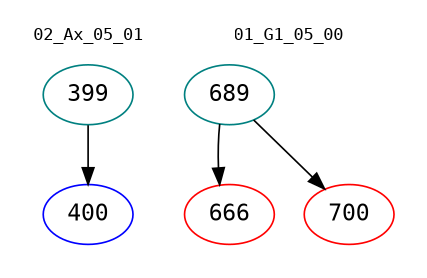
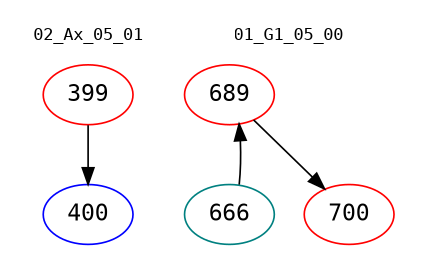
(88, 95) -> (88, 95)
(229, 95) -> (229, 95)
(218, 146) -> (241, 163)
(229, 214) -> (229, 214)
